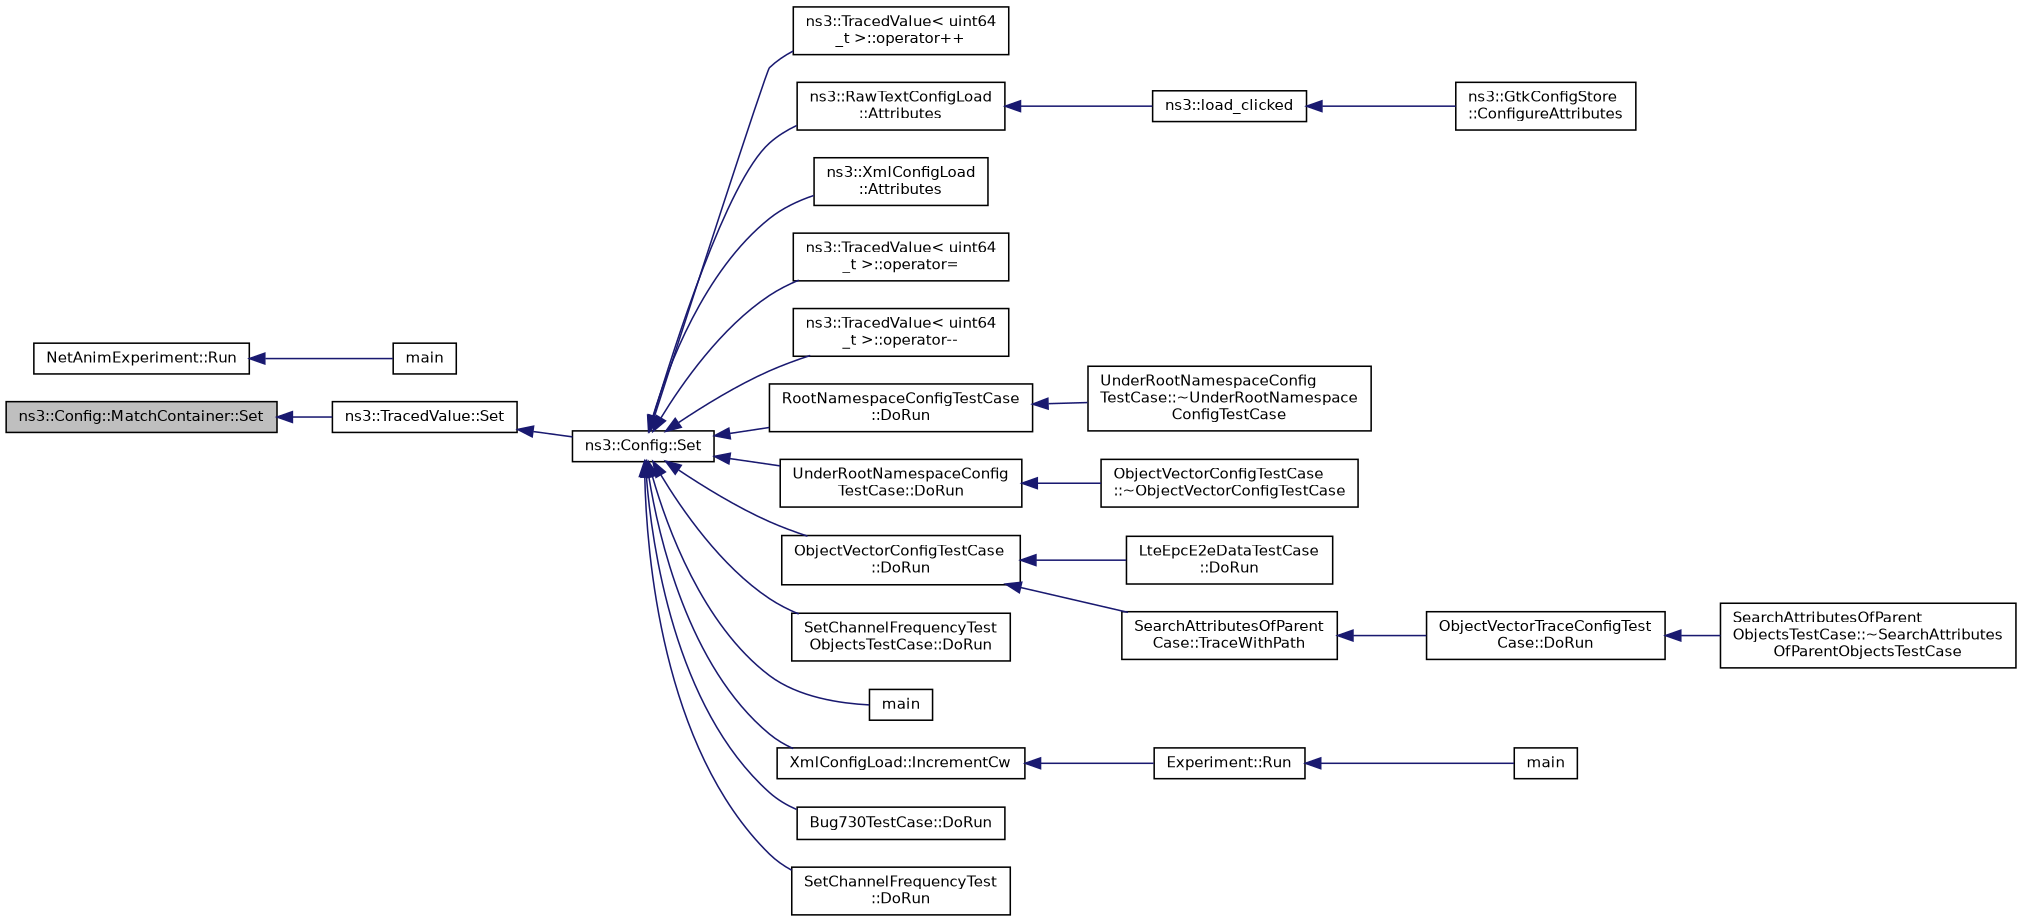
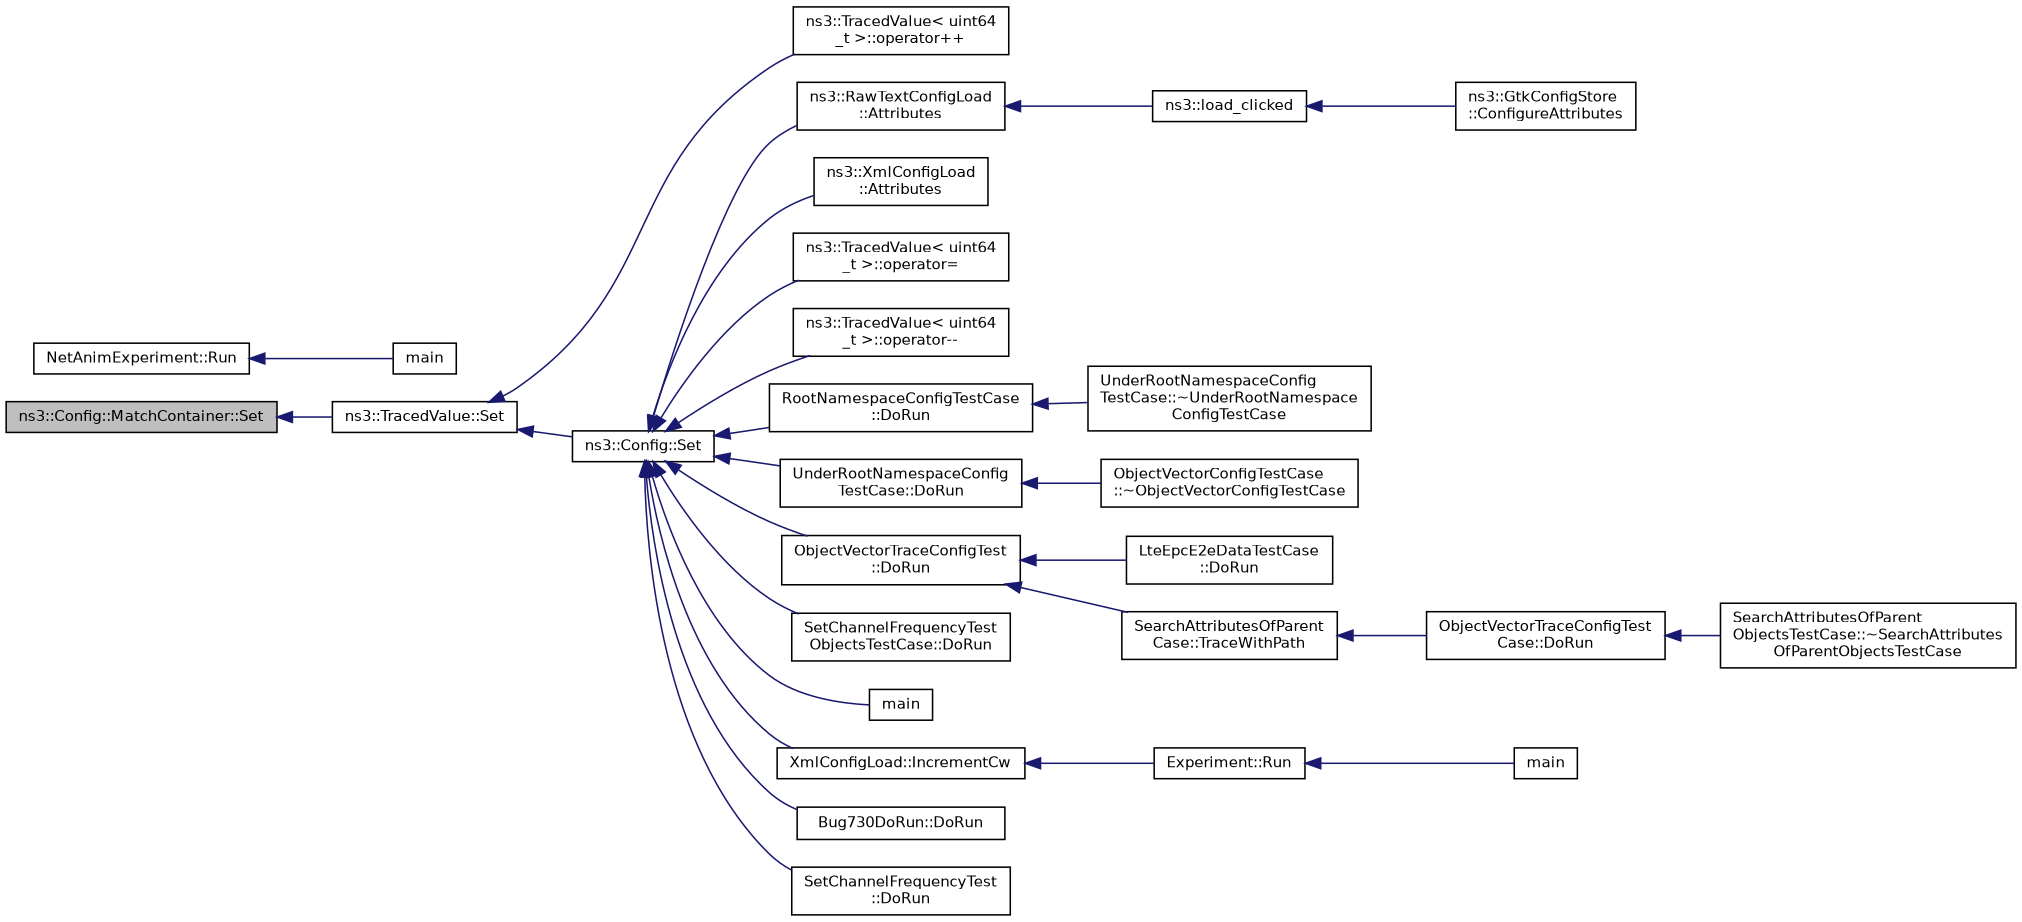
(731, 181) -> (645, 222)
(901, 560) -> (901, 560)
(901, 823) -> (901, 823)
